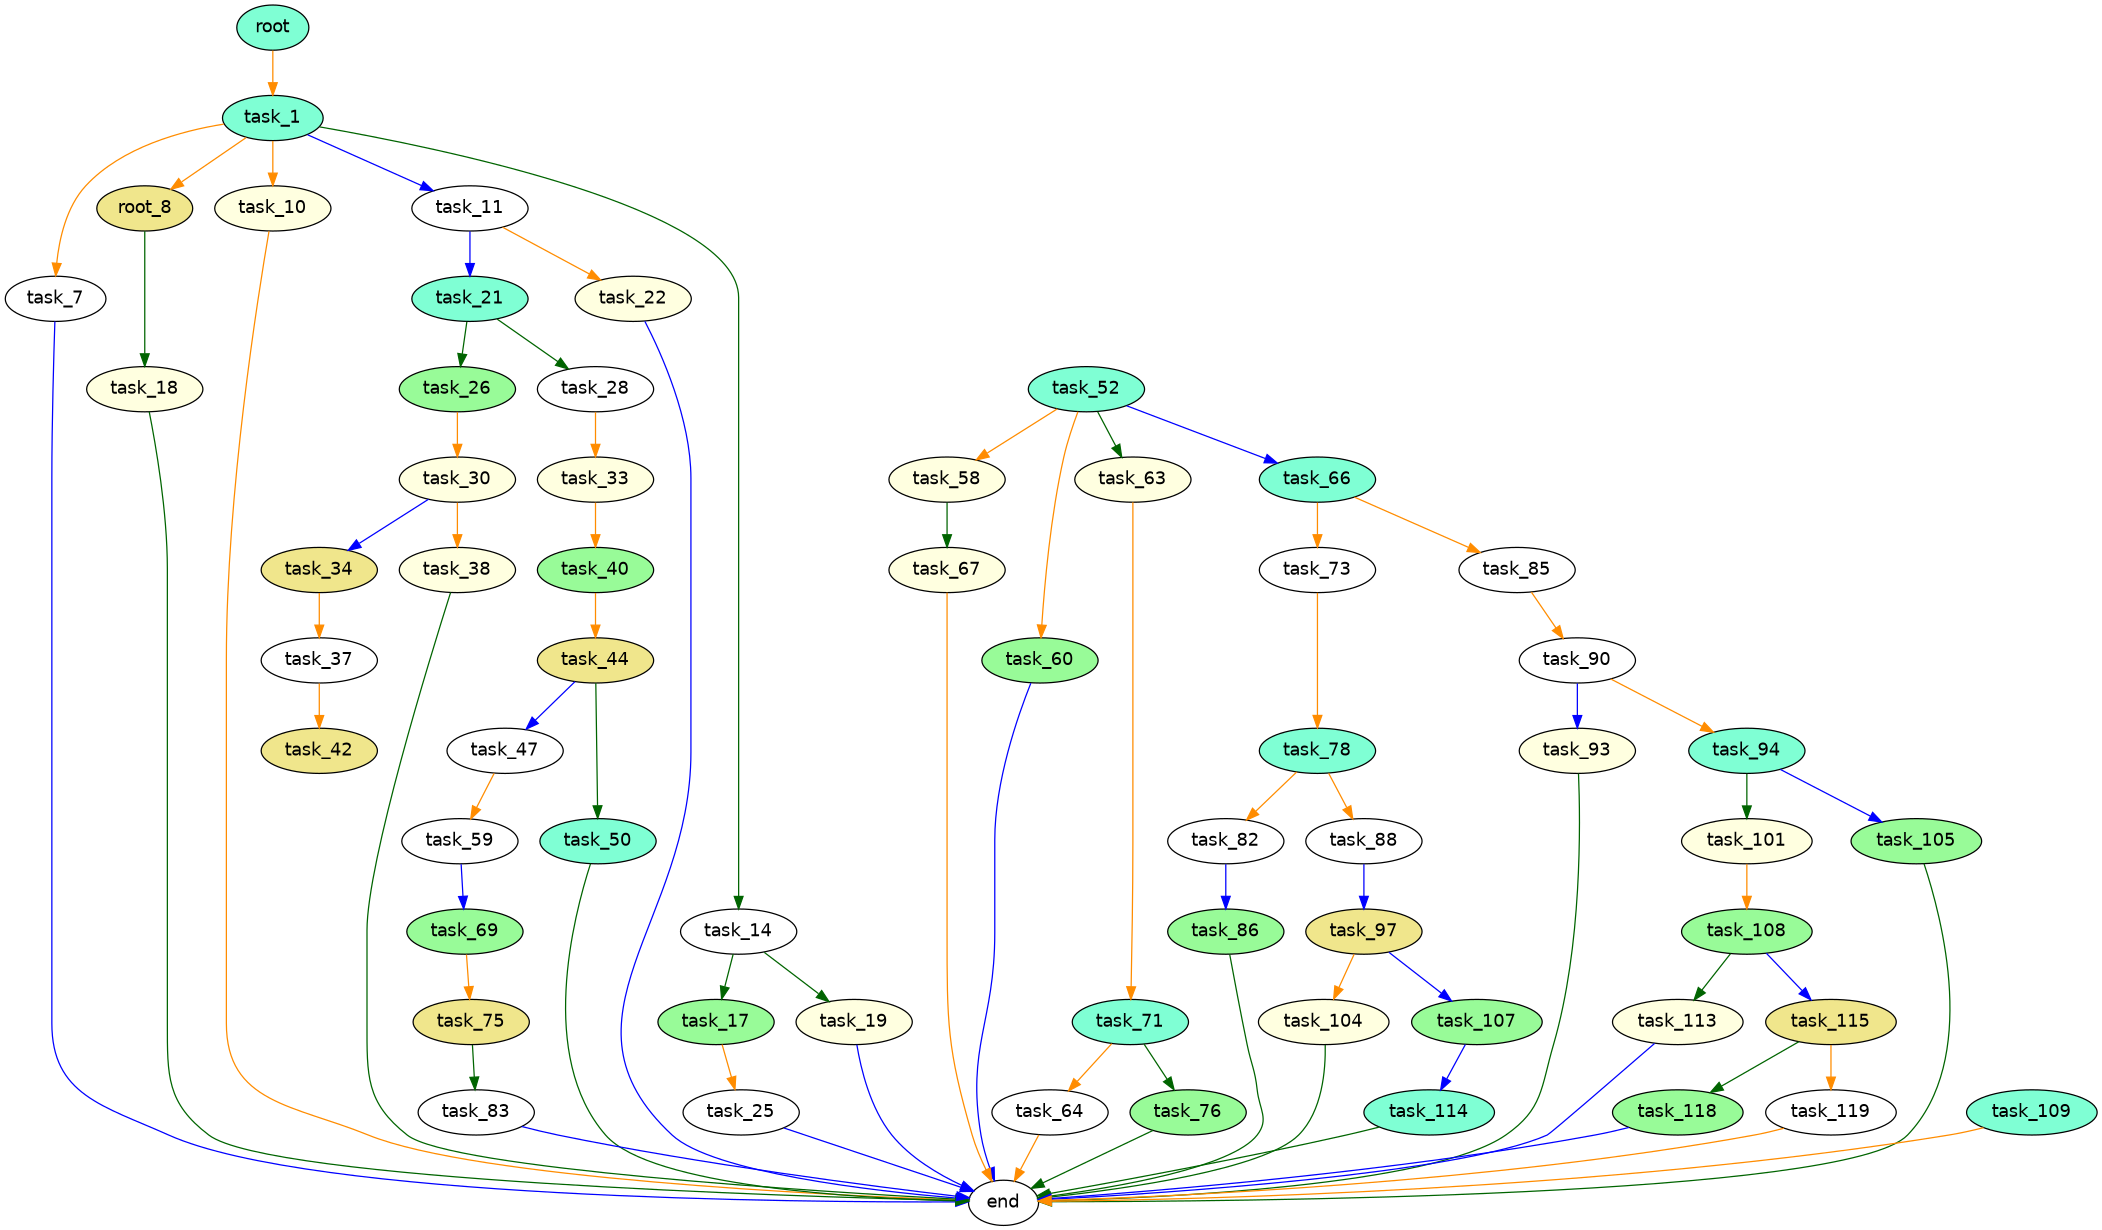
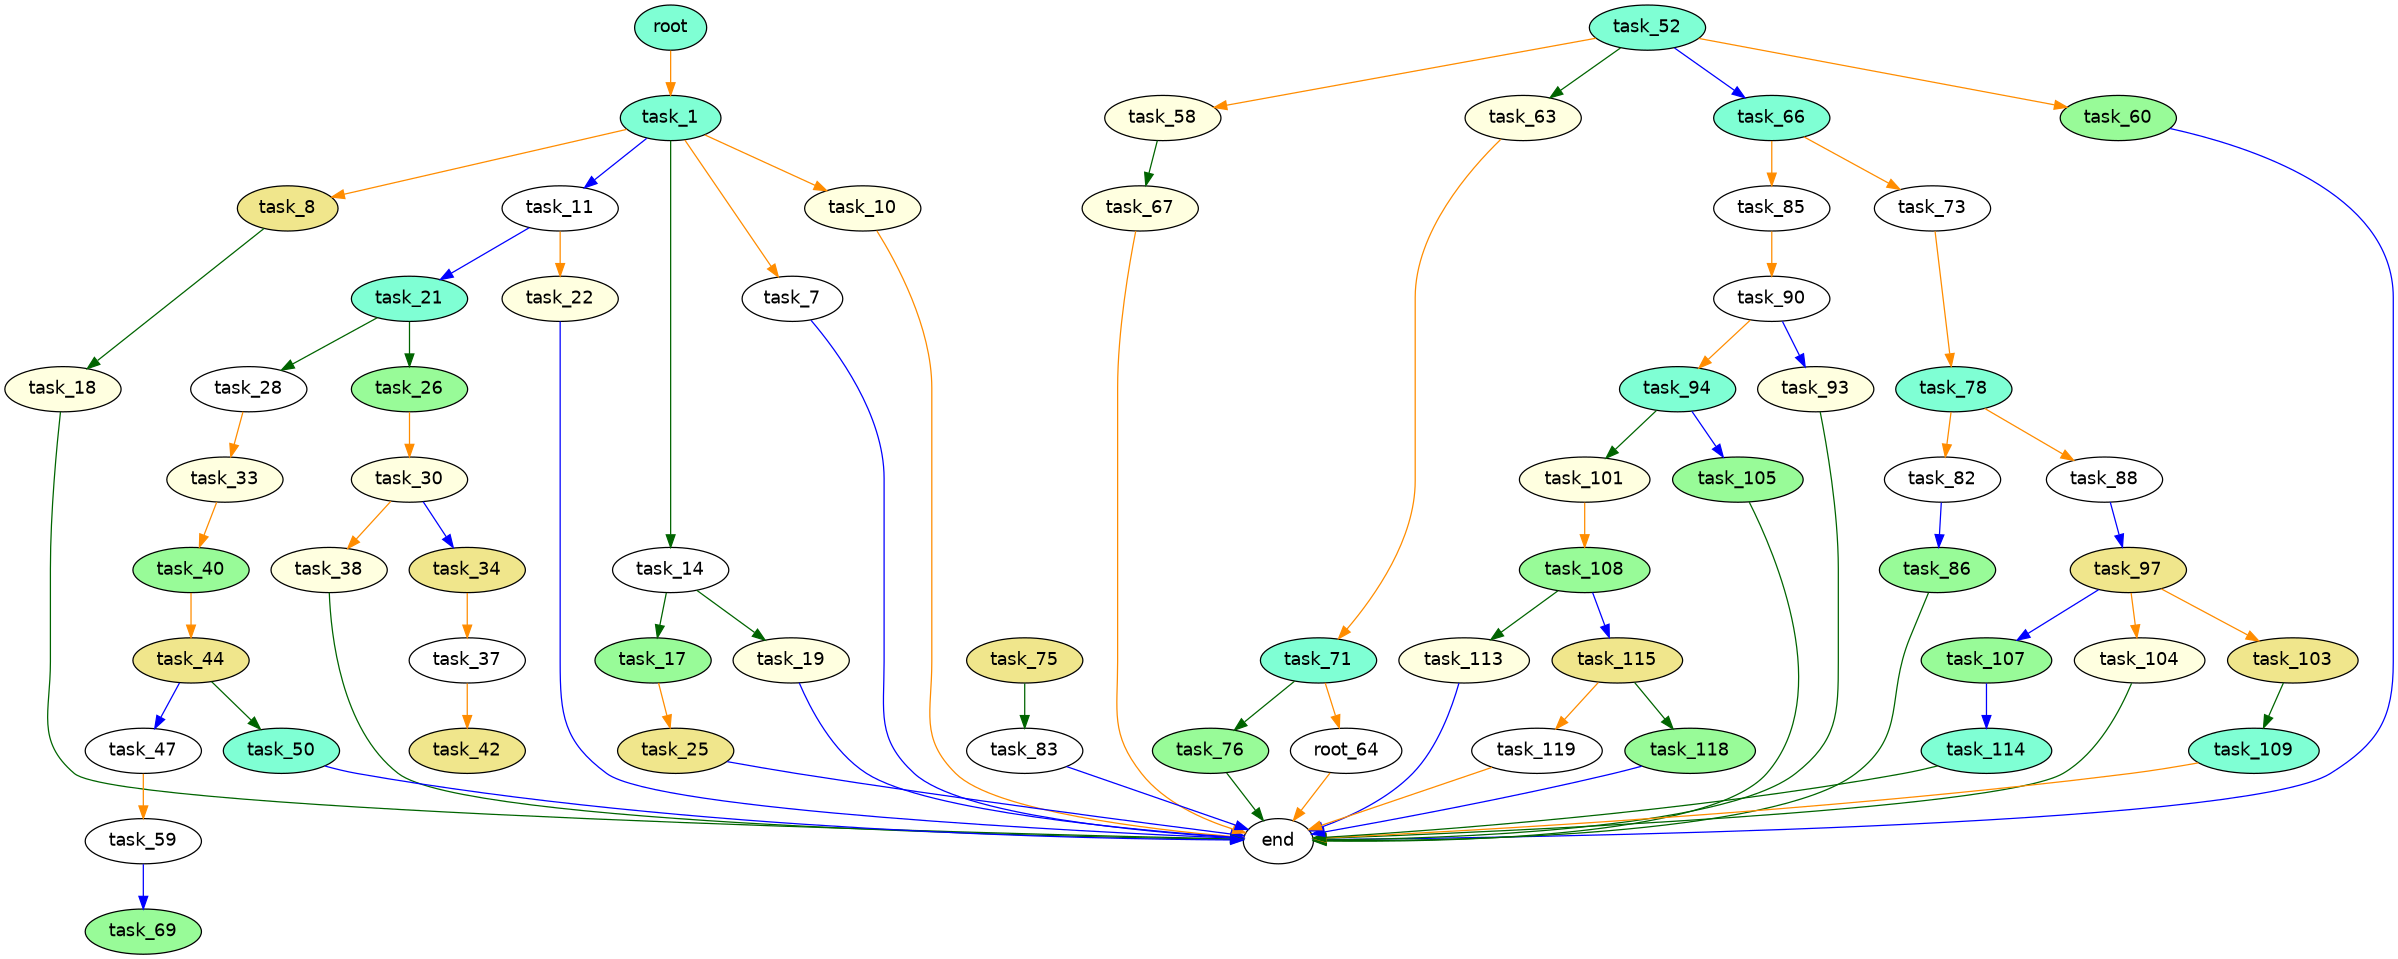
(145, 208) -> (288, 208)
none -> (2293, 660)
(468, 971) -> none
(741, 1112) -> (676, 751)
(1050, 1112) -> (1346, 751)
(653, 1162) -> (776, 822)
